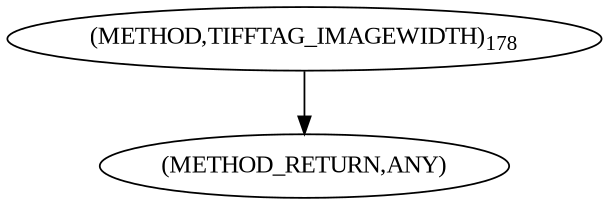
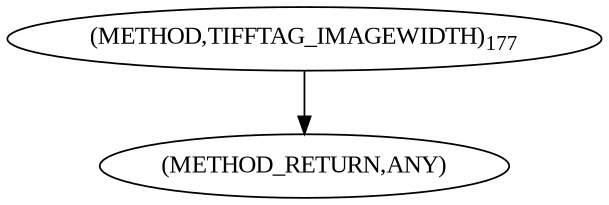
(502, 36) -> (502, 36)
